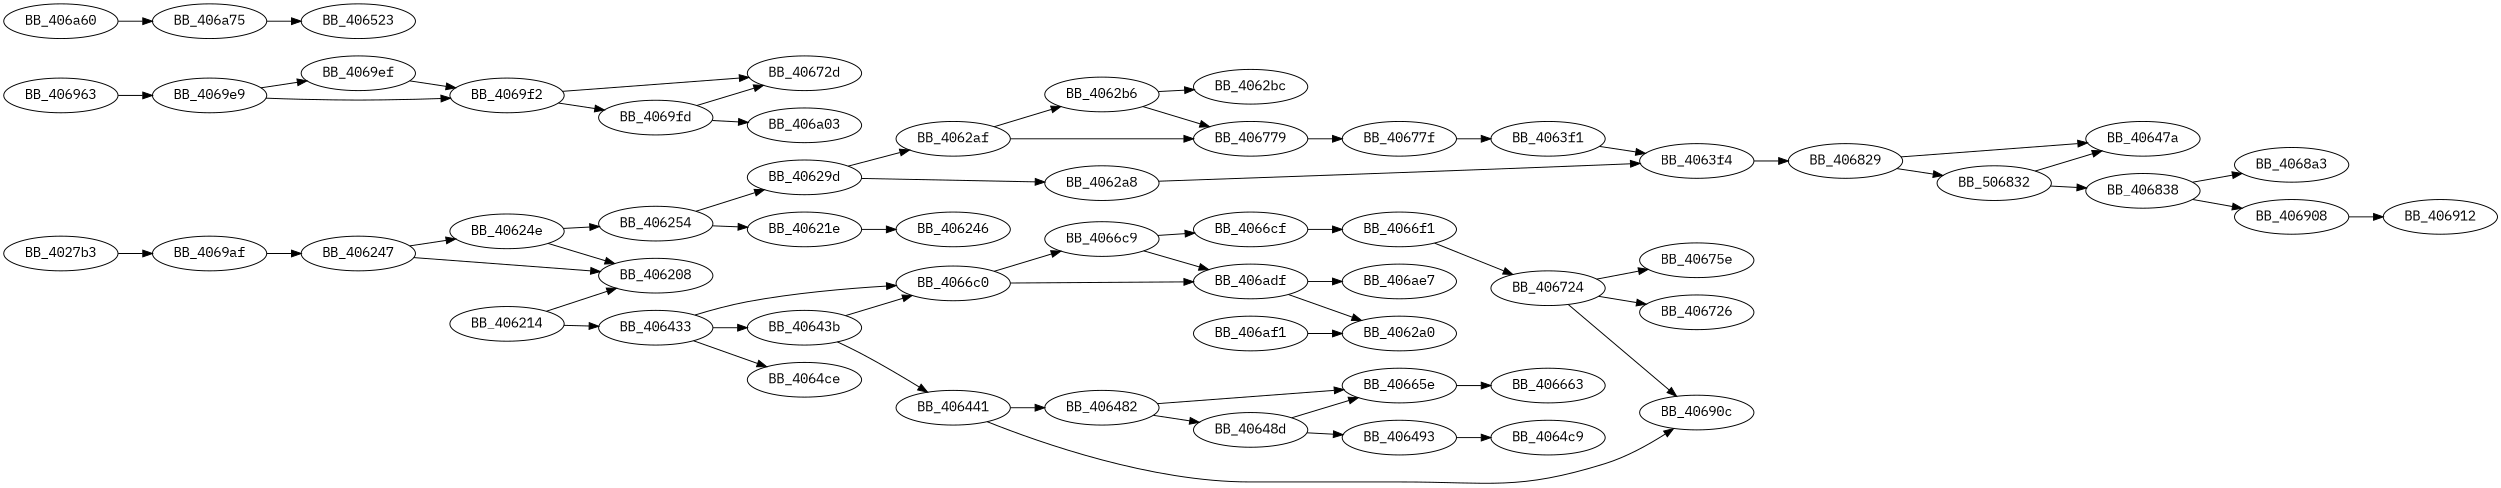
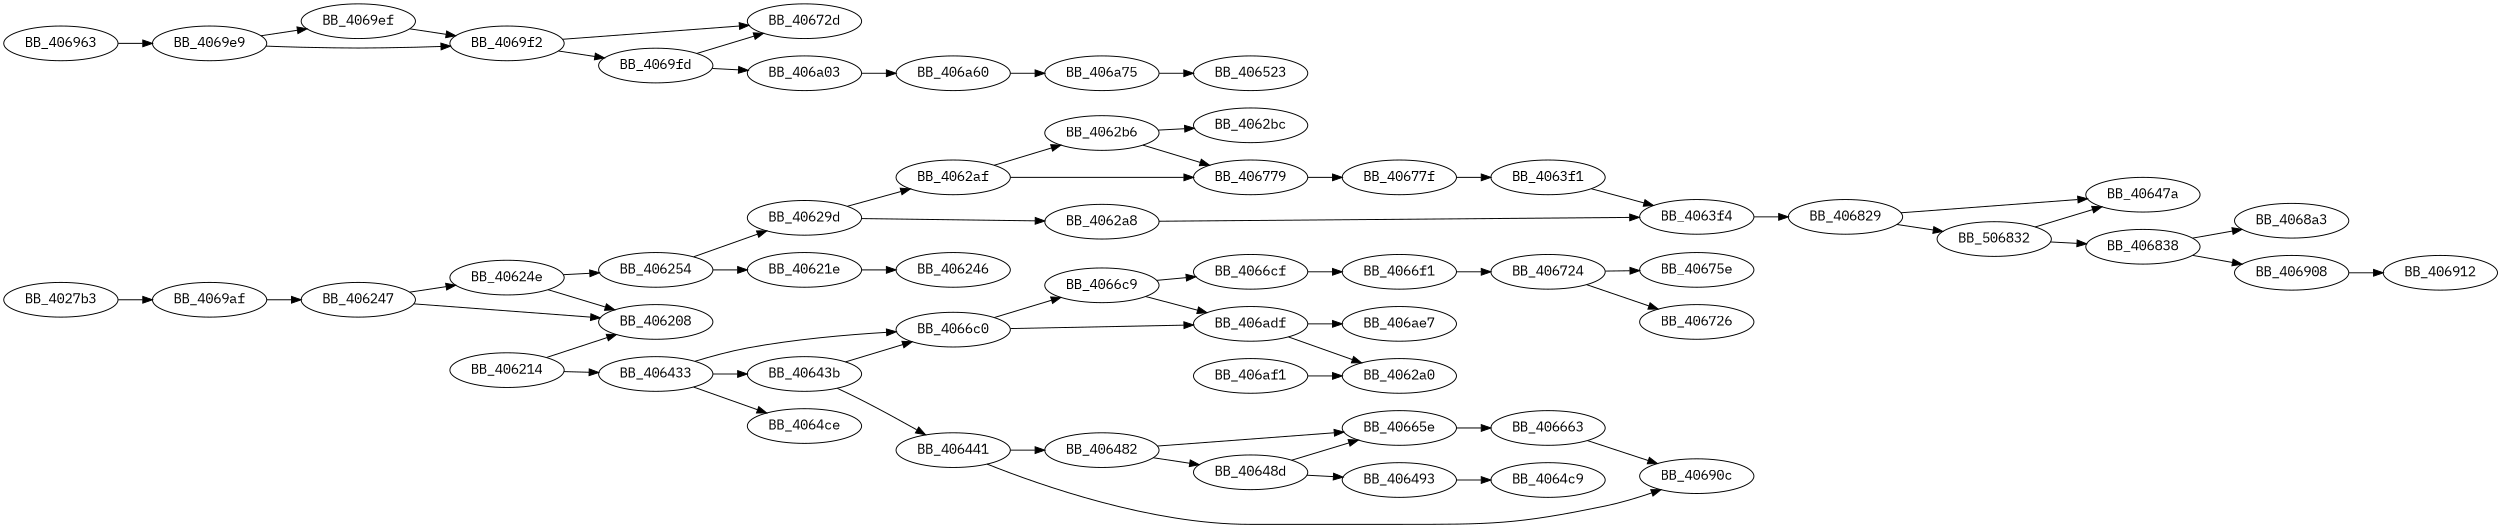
none -> (874, 73)
(1619, 347) -> (1618, 451)
